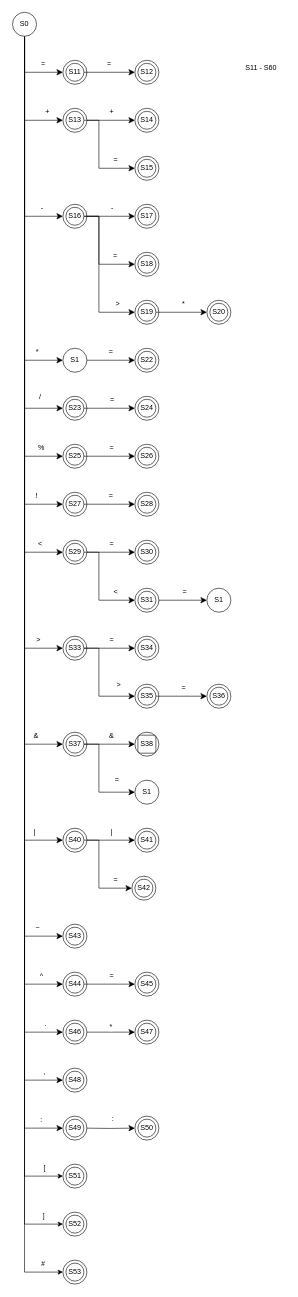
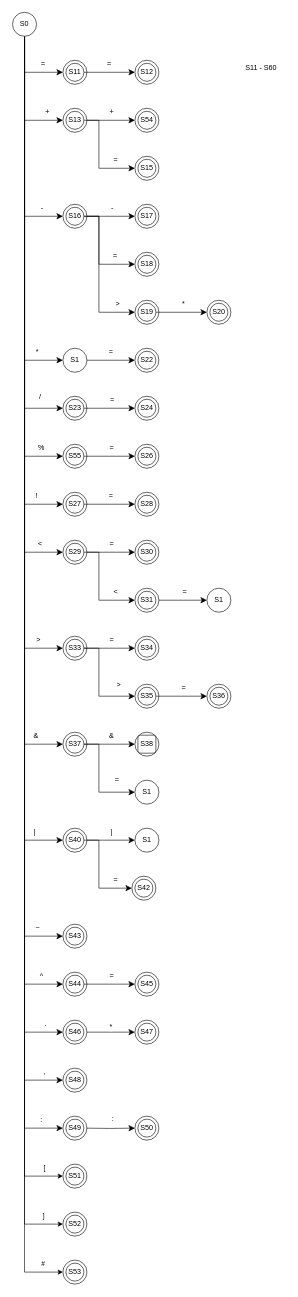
(147, 120) -> (147, 120)
(75, 456) -> (75, 456)
(147, 840) -> none
